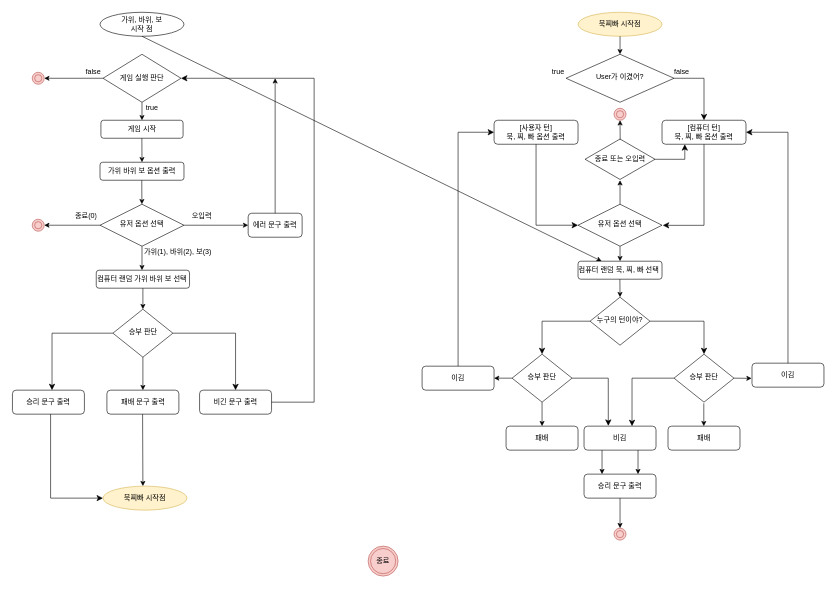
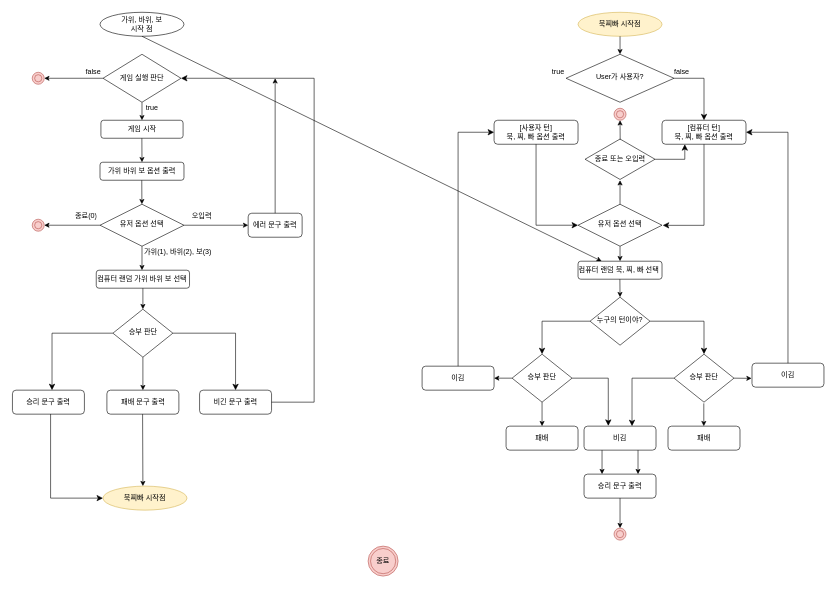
(620, 77) -> (620, 77)
